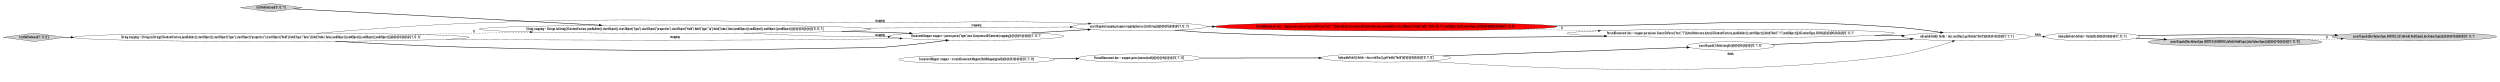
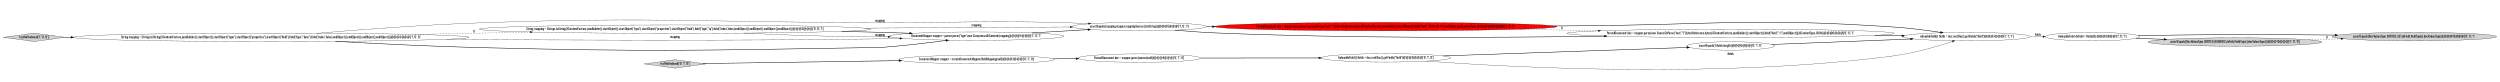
(271, 8) -> none
none -> (675, 64)
